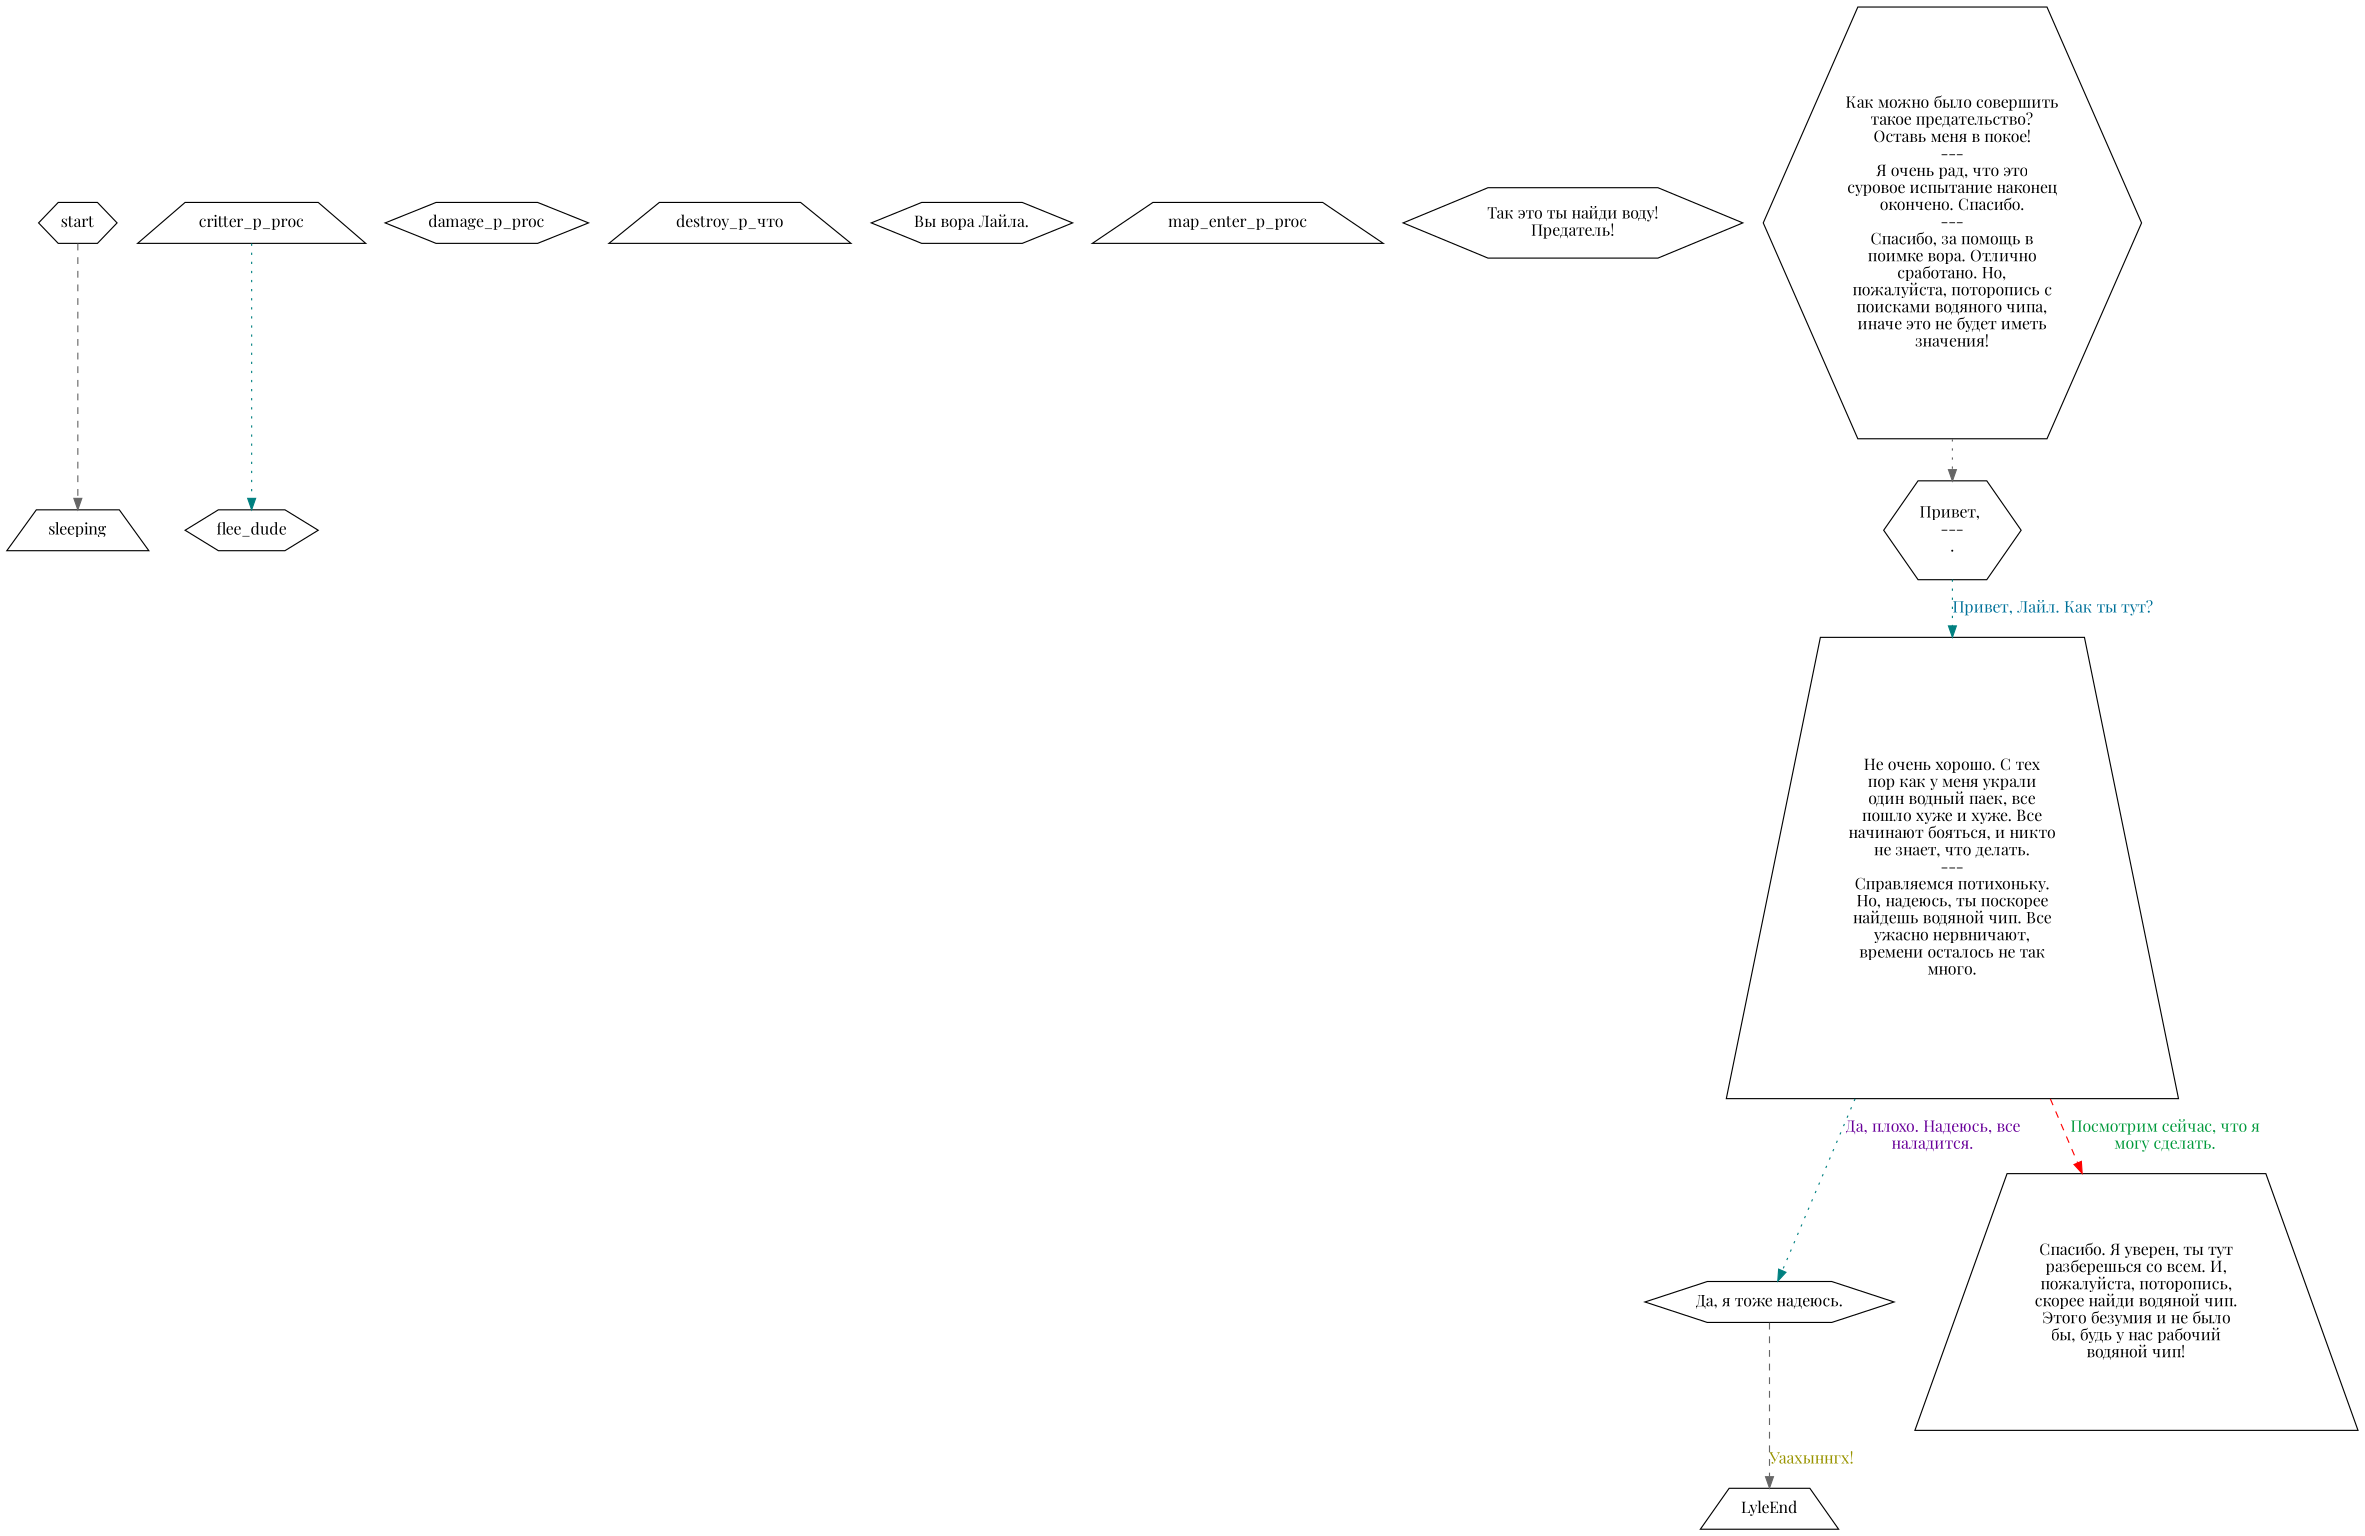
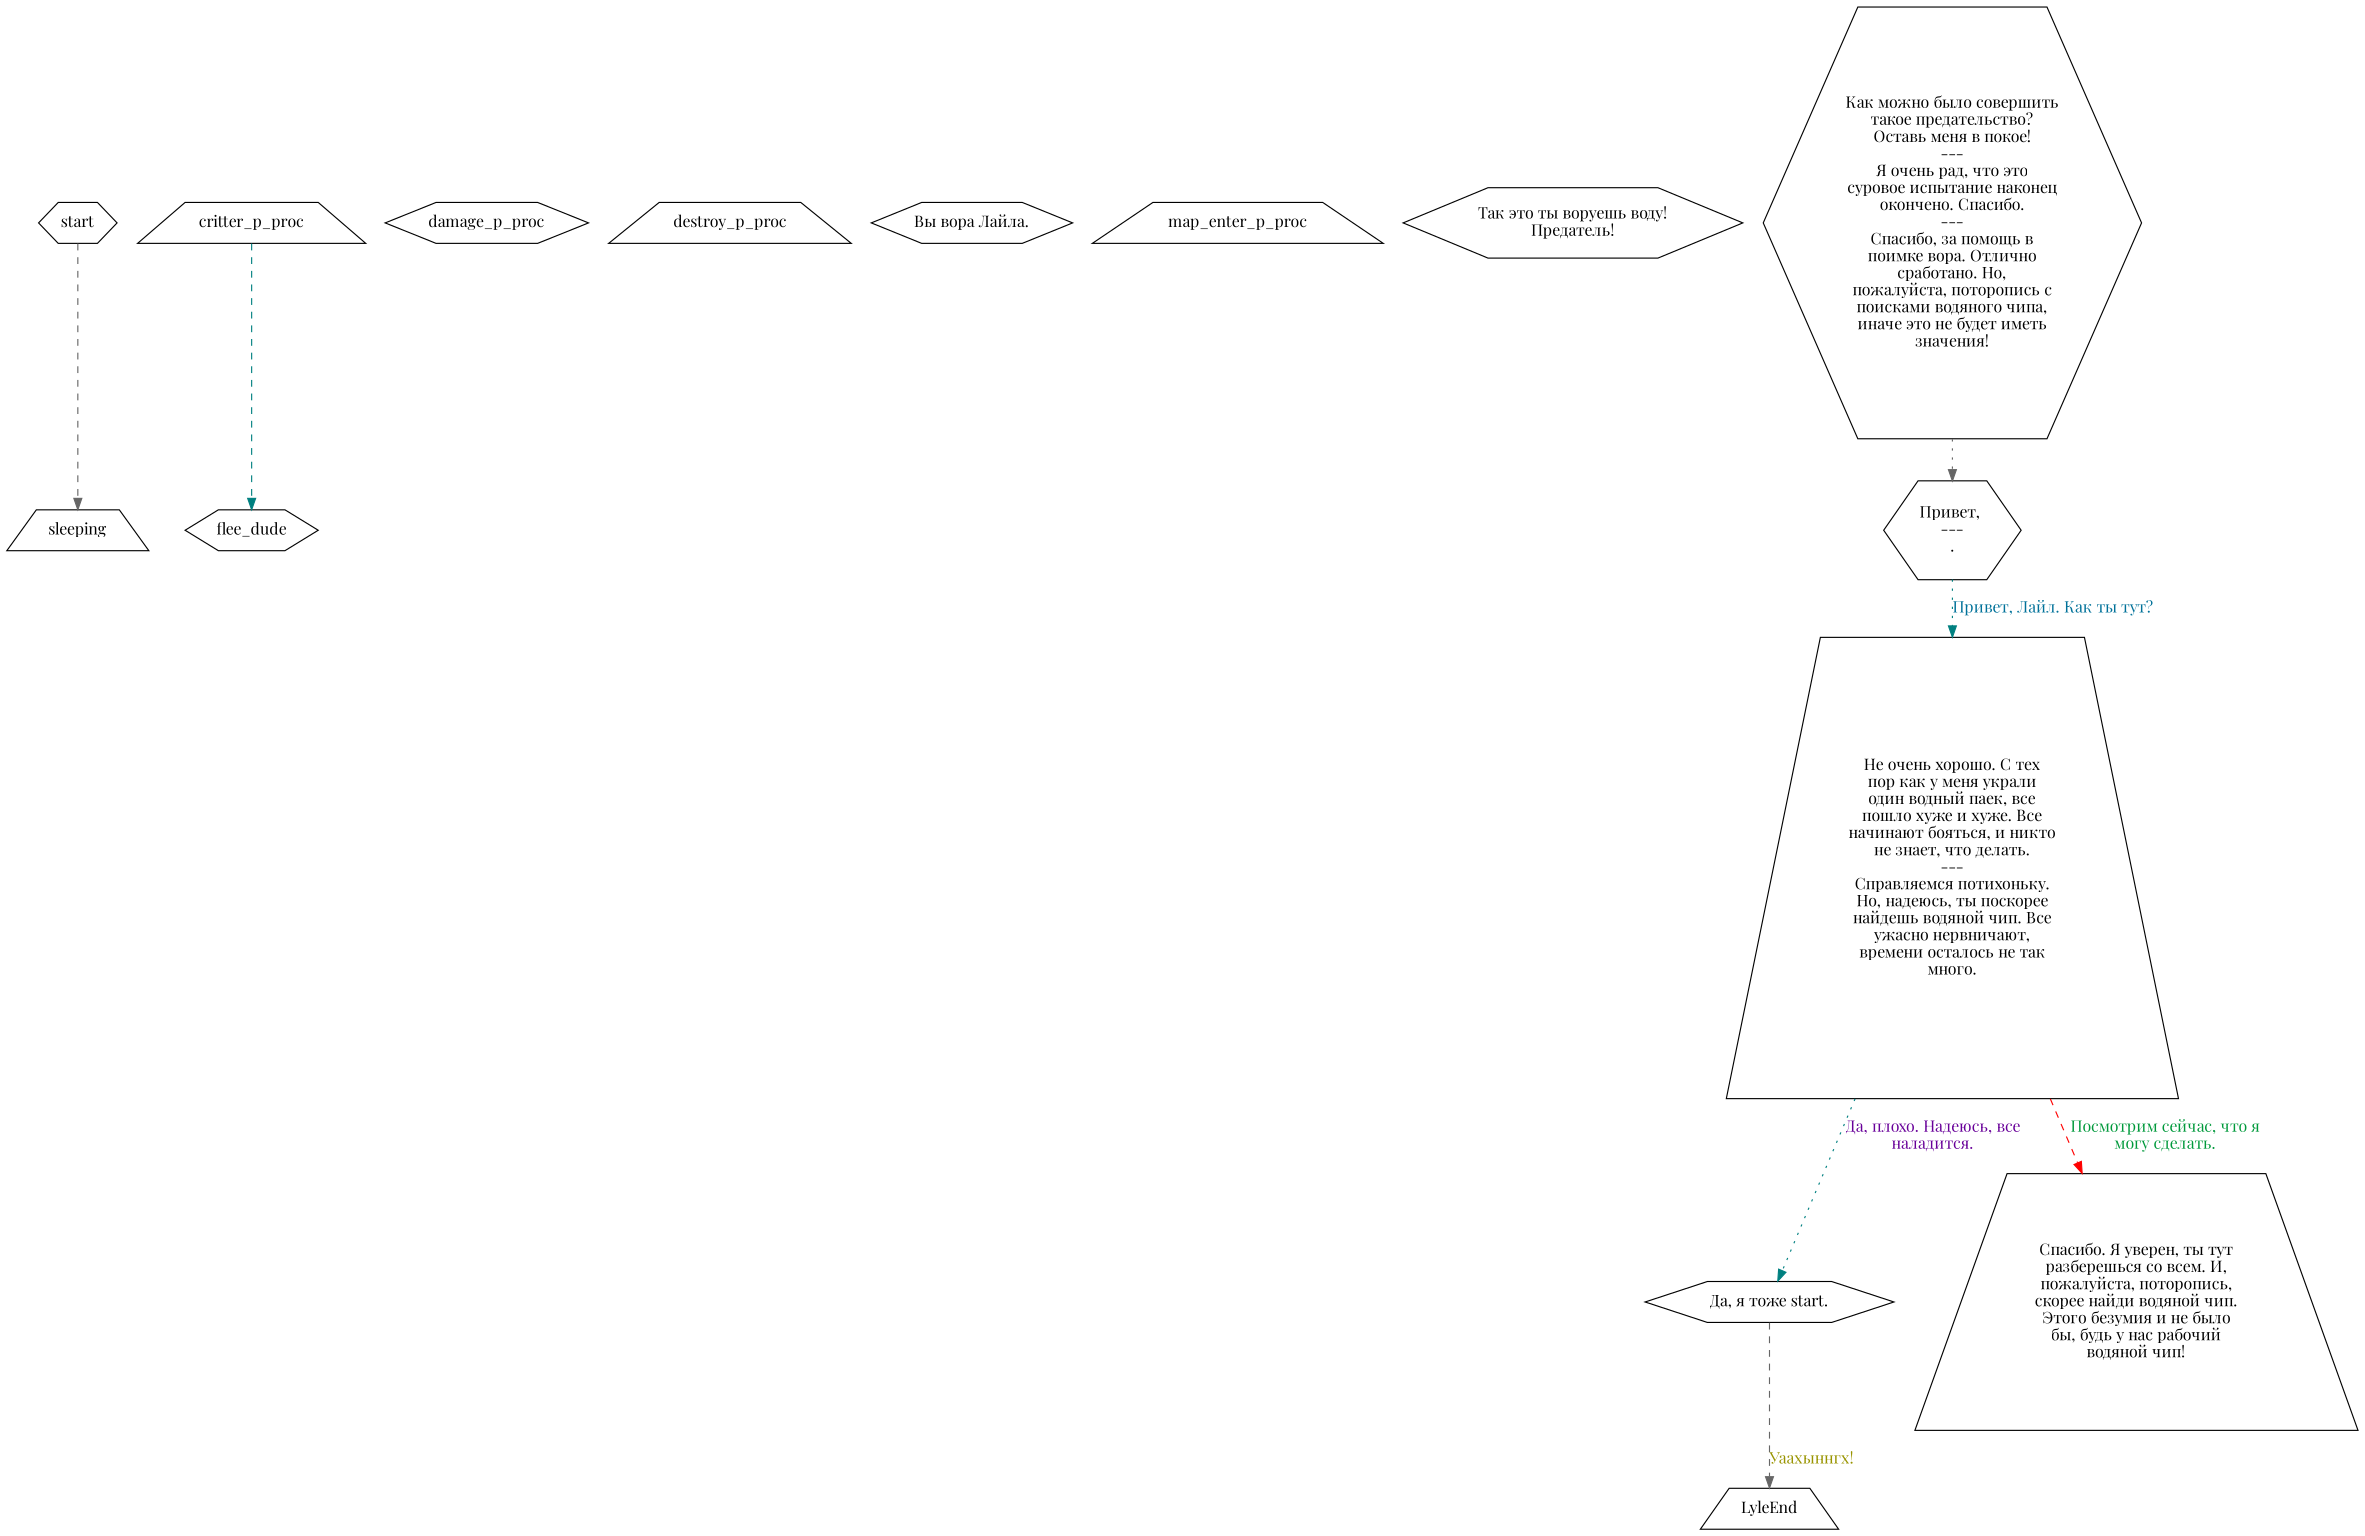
(730, 223) -> (730, 223)
(1573, 223) -> (1573, 223)
(252, 371) -> (252, 371)
(1769, 1302) -> (1769, 1302)
